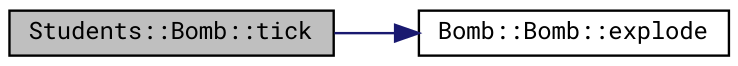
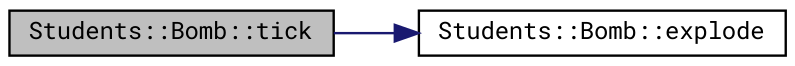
(574, 33) -> (602, 33)
